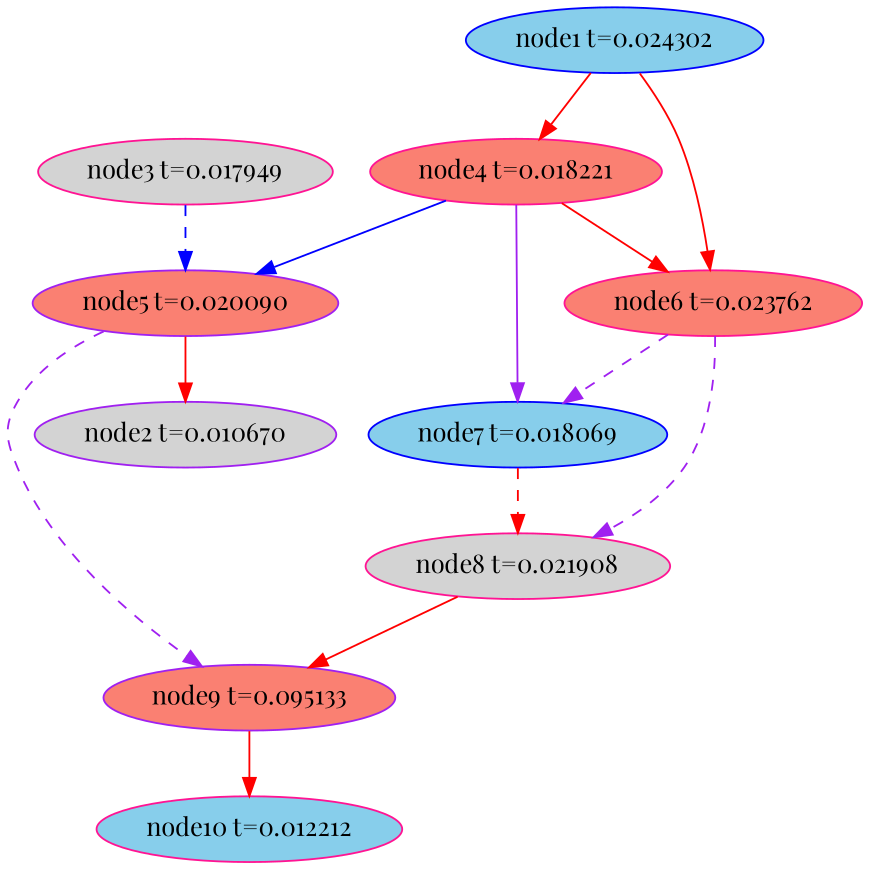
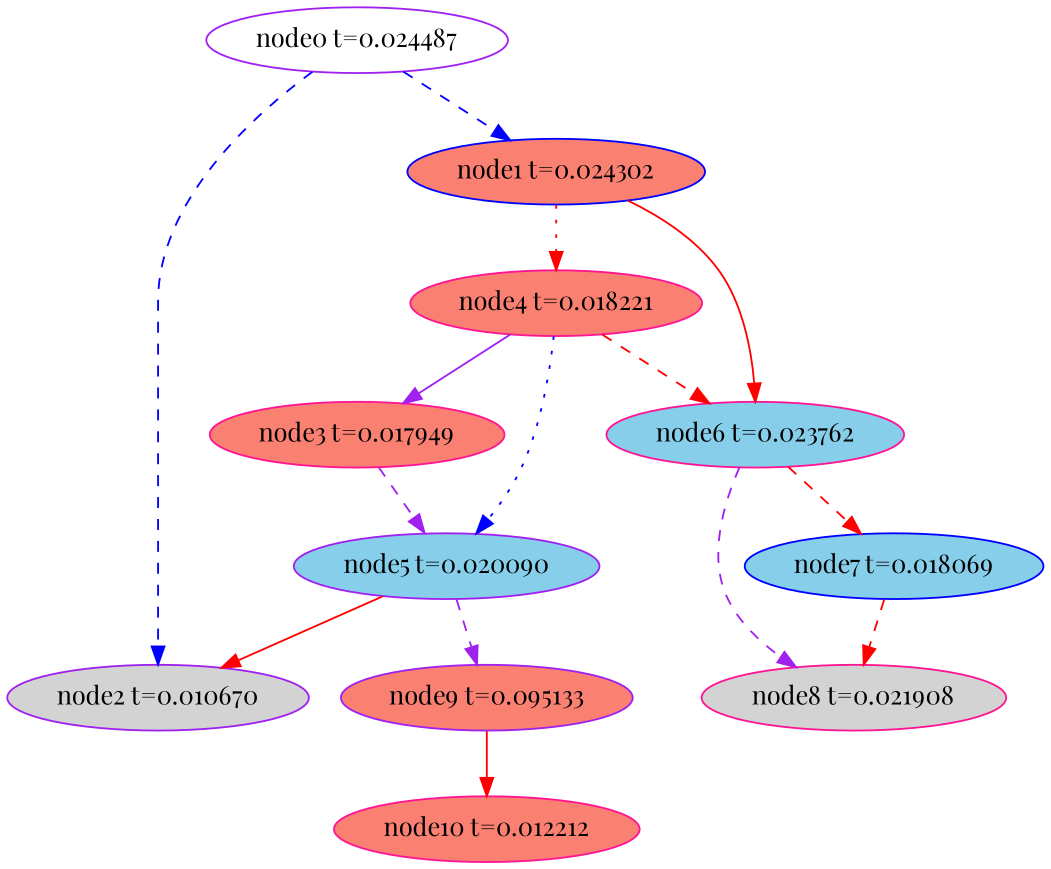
none -> (357, 40)
(615, 40) -> (556, 172)
(571, 99) -> (556, 228)
(185, 172) -> (357, 435)
(185, 228) -> (396, 492)
(607, 232) -> (648, 364)
(360, 234) -> (535, 433)
(517, 294) -> (464, 364)
(185, 303) -> (447, 566)
(713, 303) -> (755, 435)
(623, 364) -> (818, 494)
(392, 628) -> none
(249, 829) -> (487, 829)
